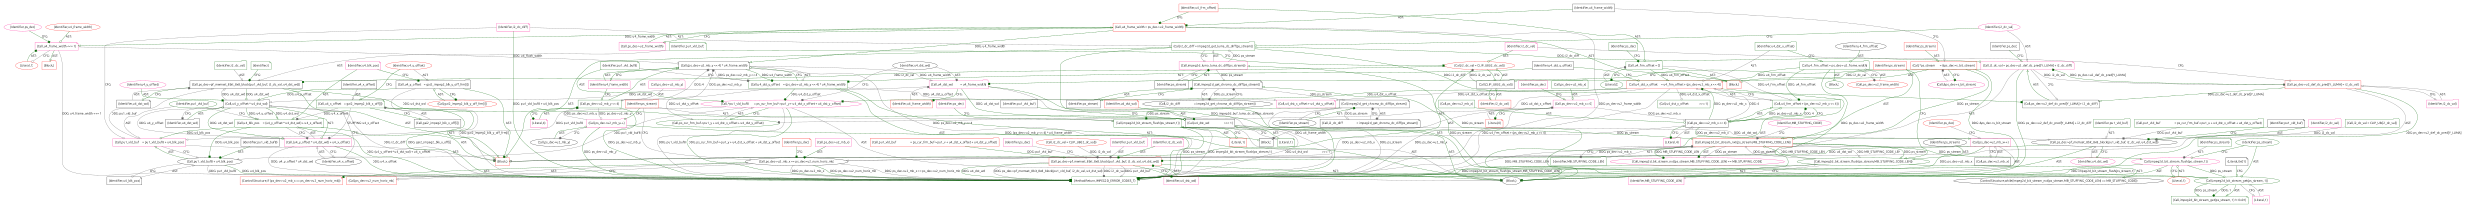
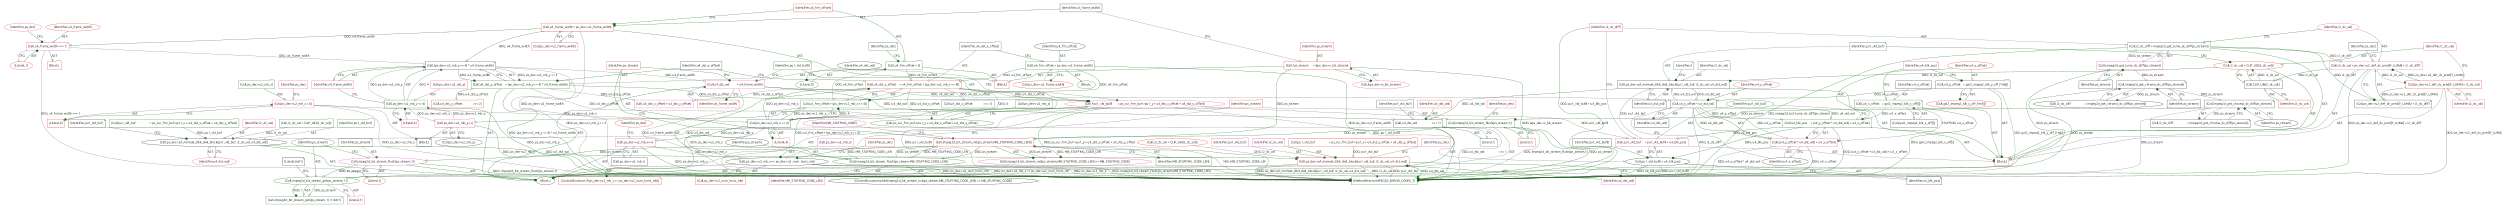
(528, 56) -> (294, 56)
(1213, 66) -> (2130, 66)
none -> (458, 104)
